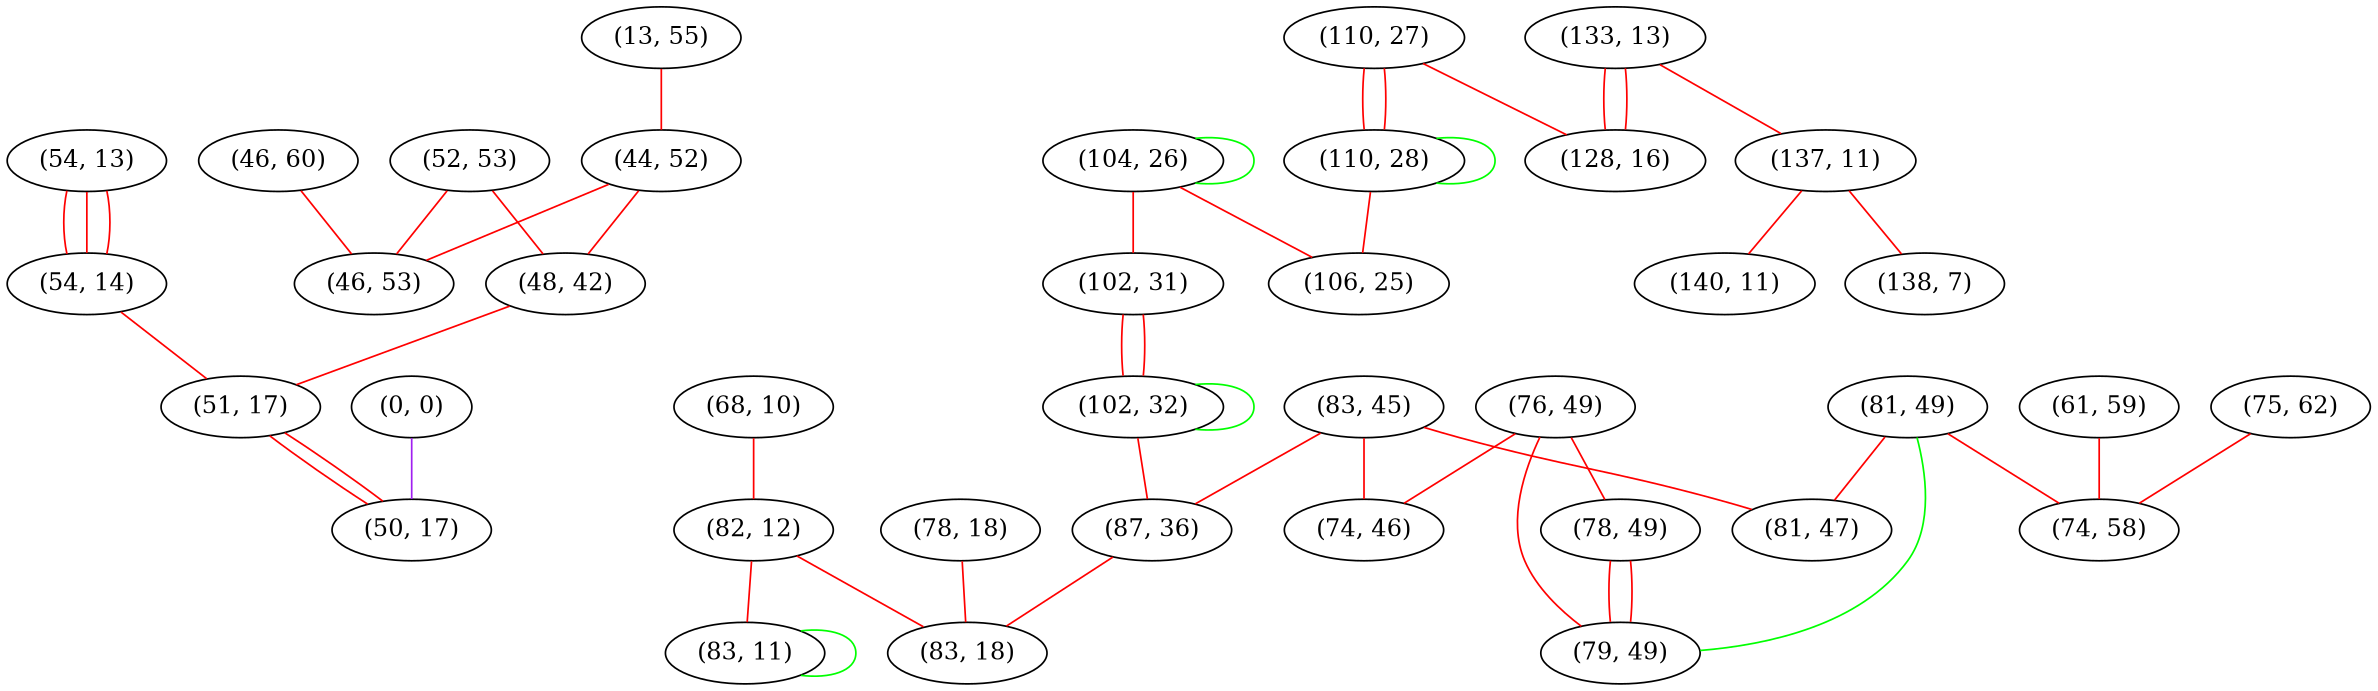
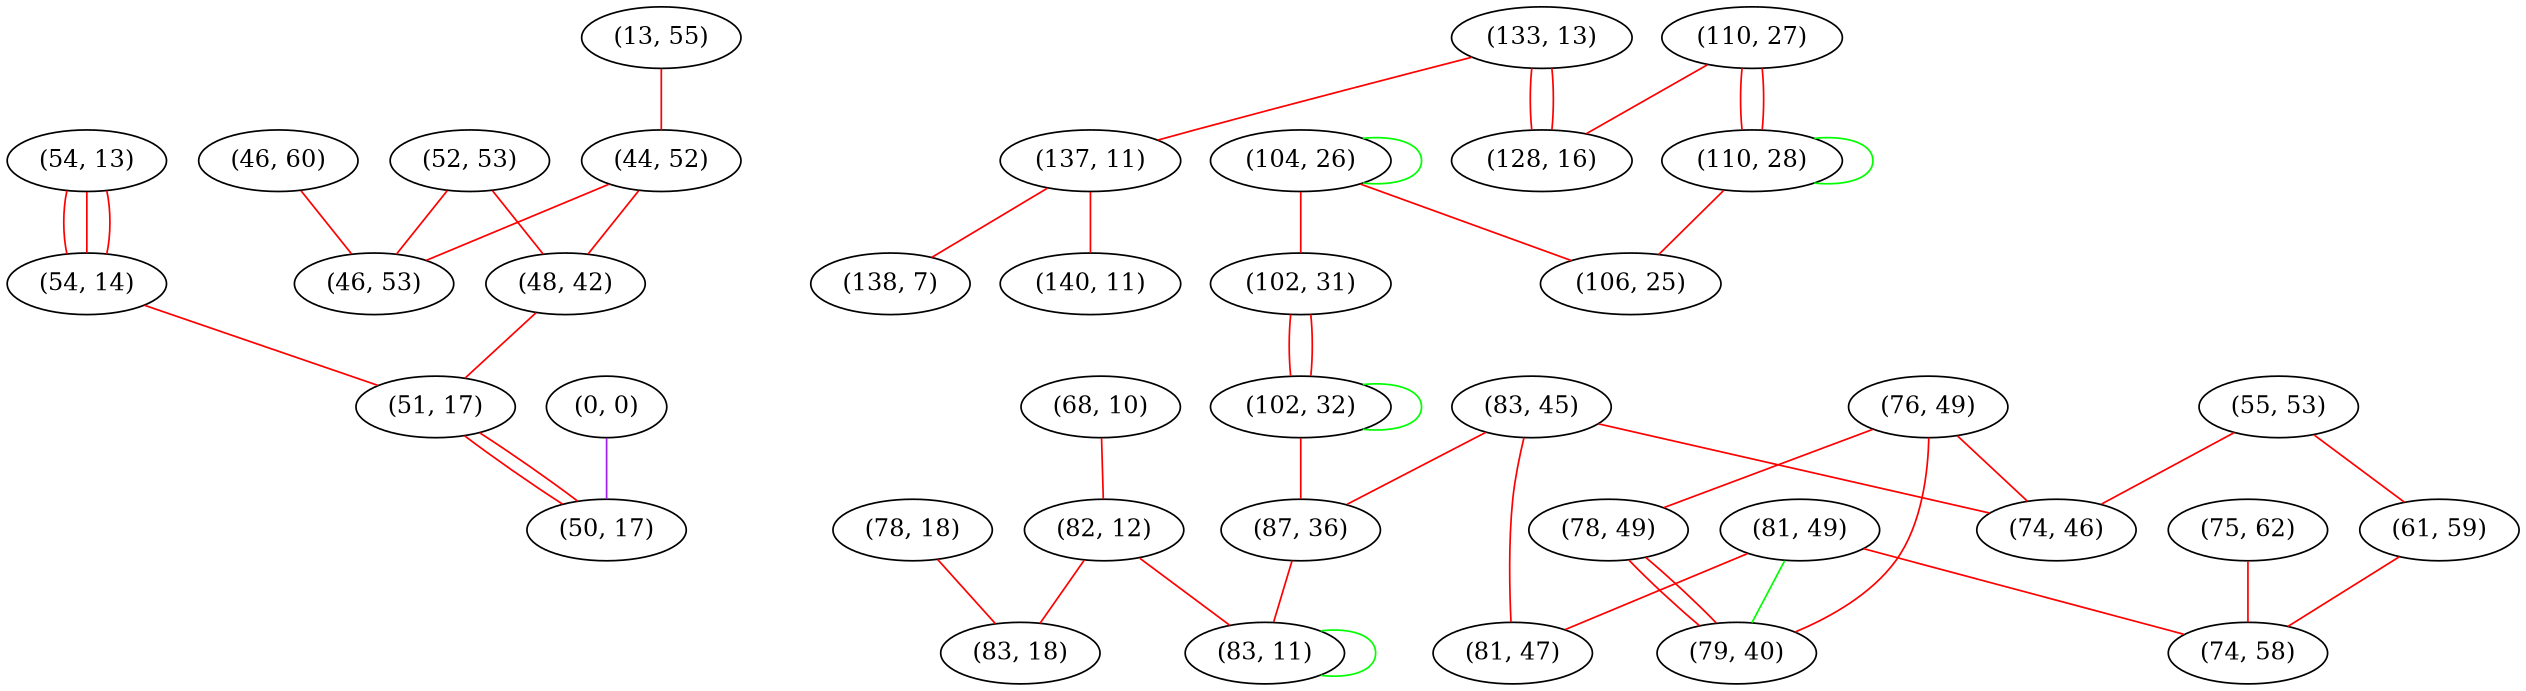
none -> (2279, 407)
(1060, 592) -> (1283, 591)
(1620, 653) -> (1737, 653)
